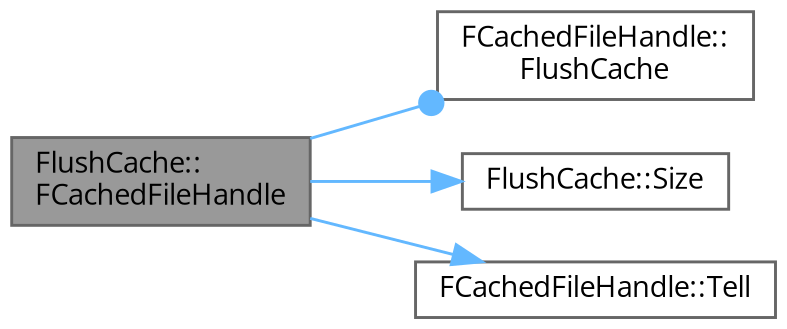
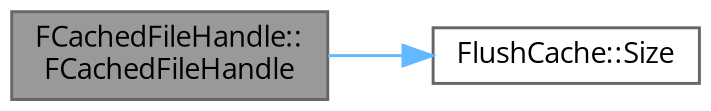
(596, 56) -> none
(161, 181) -> (170, 56)
(596, 290) -> none
